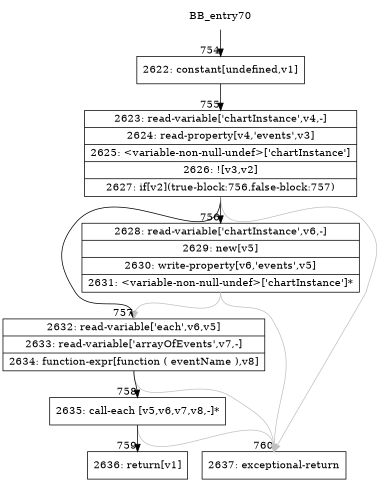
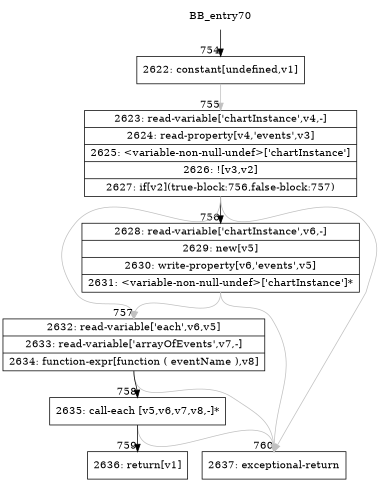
(221, 93) -> (221, 93)
(87, 215) -> (87, 215)
